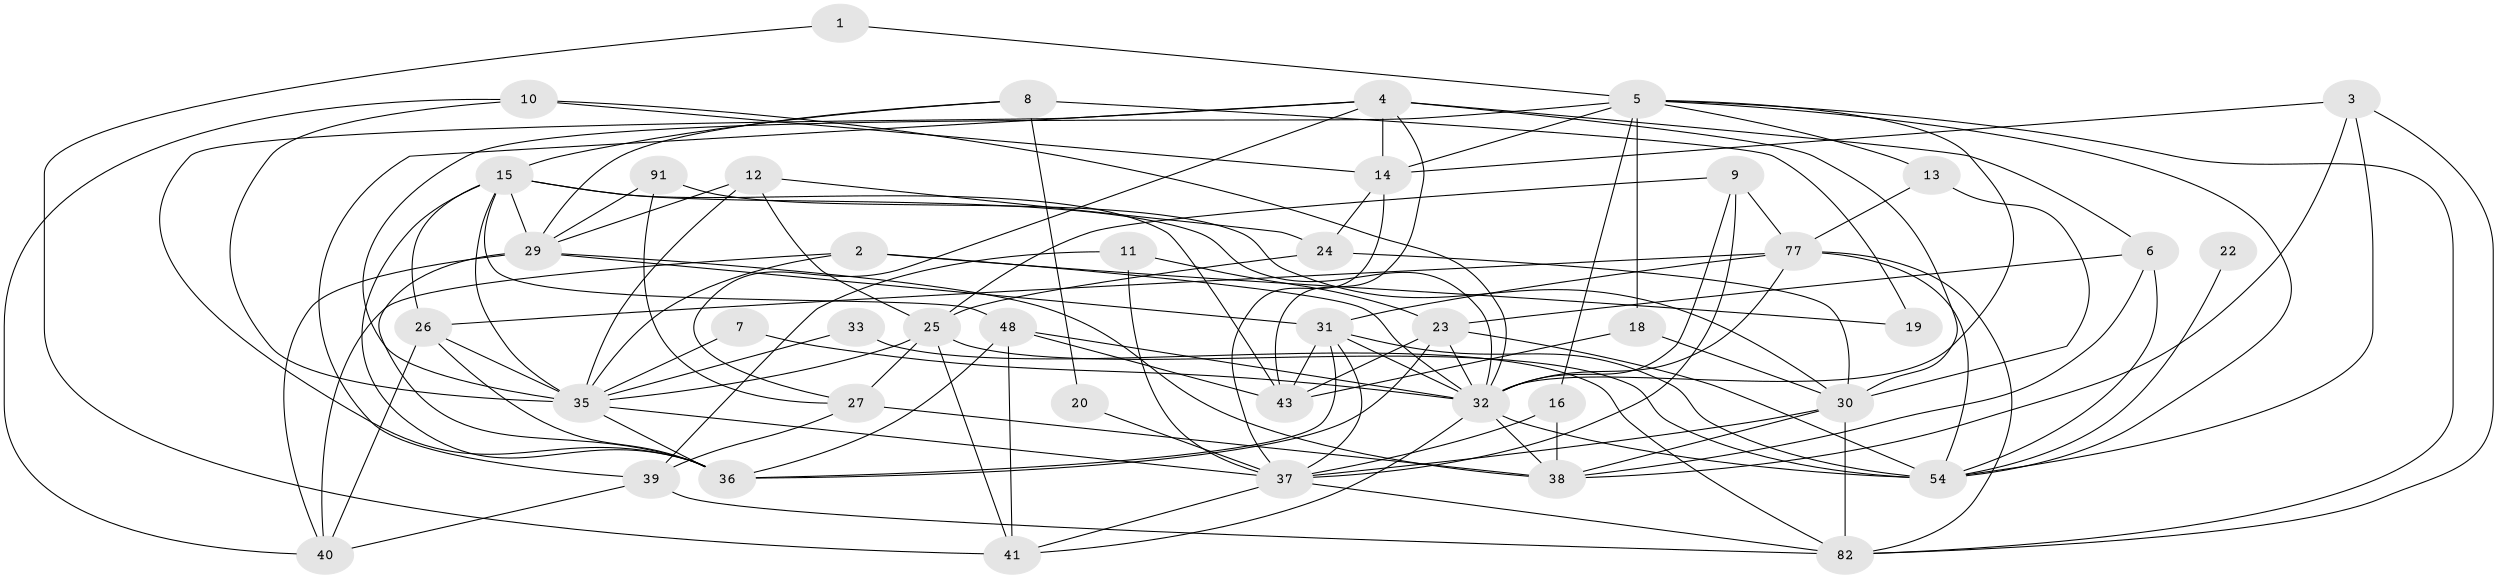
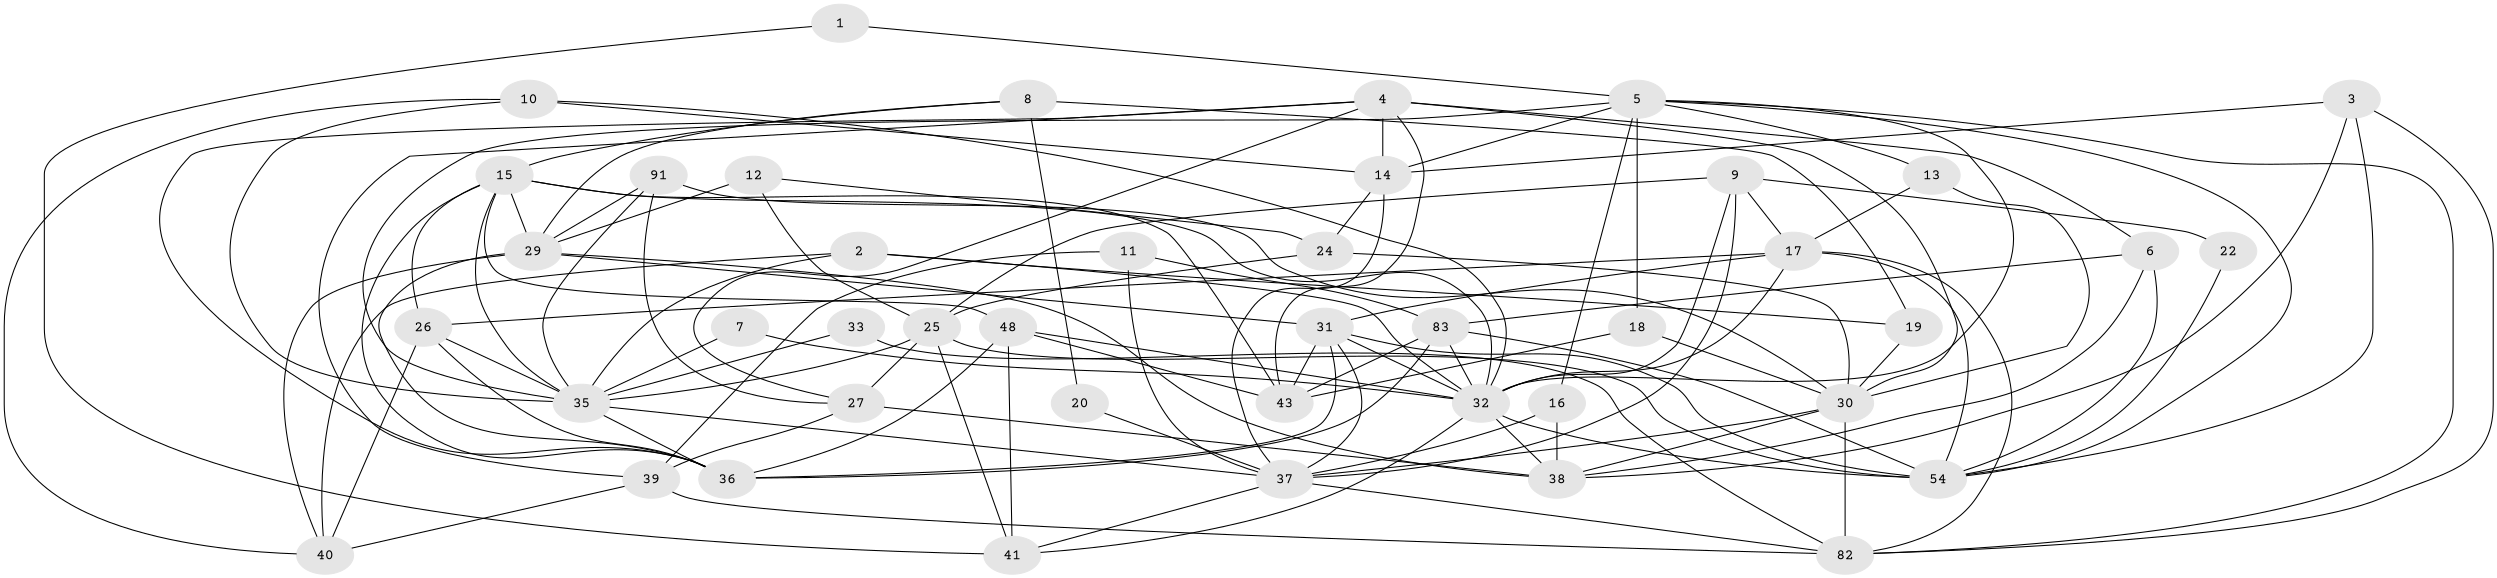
none -> (1974, 204)
(1793, 251) -> (1793, 251)
(638, 286) -> (575, 266)
(1441, 327) -> (1441, 327)
none -> (1879, 365)
